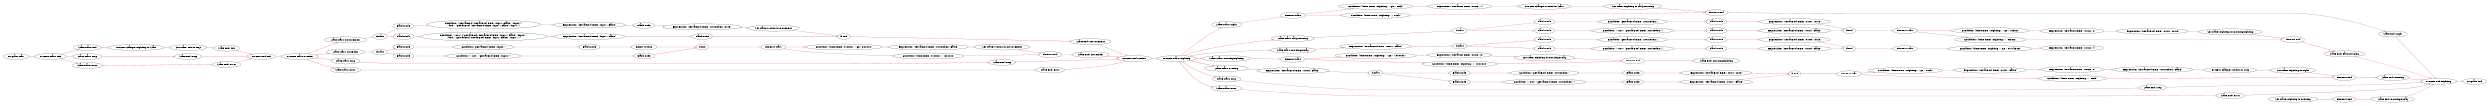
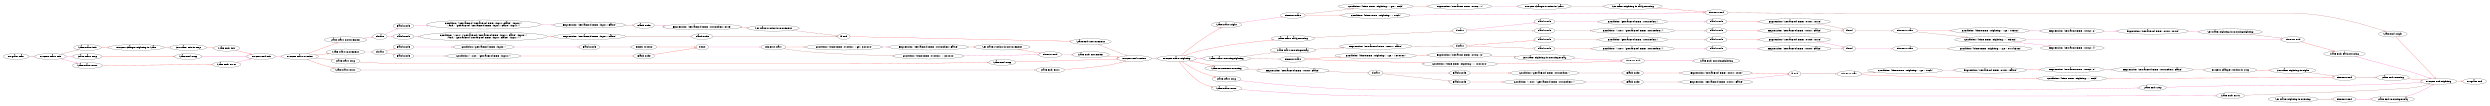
(2035, 48) -> (2031, 44)
(346, 52) -> (346, 52)
(1228, 52) -> (1259, 54)
(1227, 68) -> (1227, 68)
